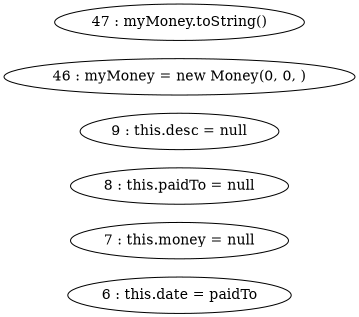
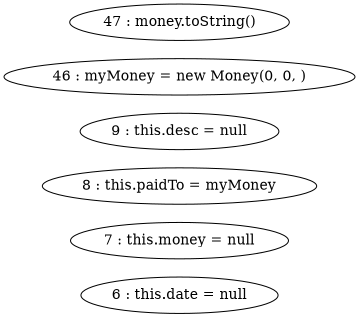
(180, 22) -> (180, 22)
(180, 186) -> (180, 186)
(180, 295) -> (180, 295)
